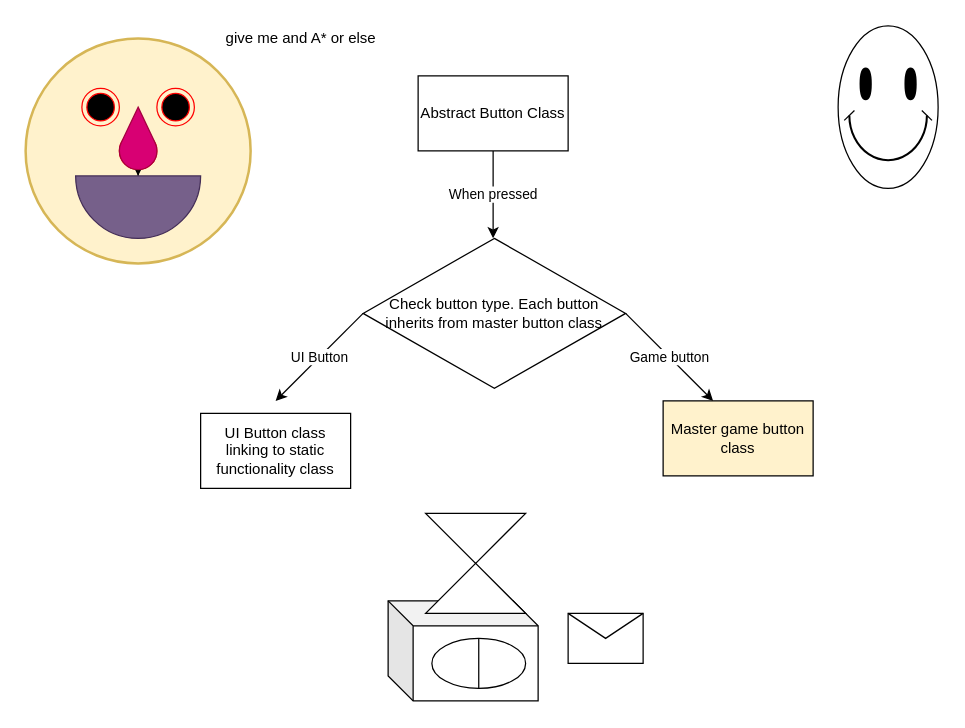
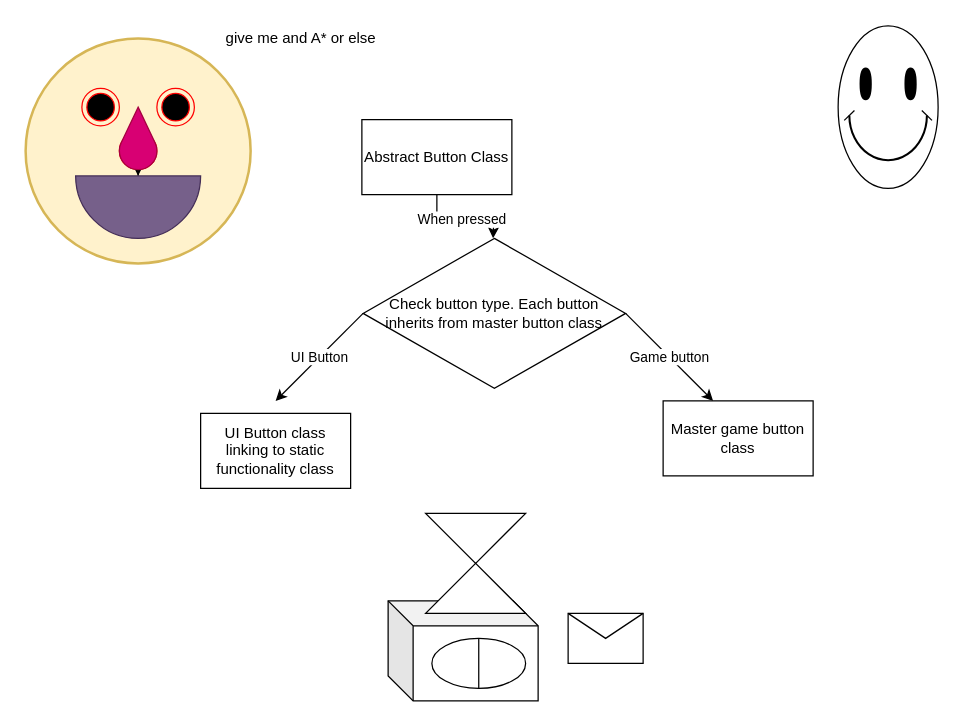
(493, 113) -> (437, 157)
(738, 438) -> (738, 438)
